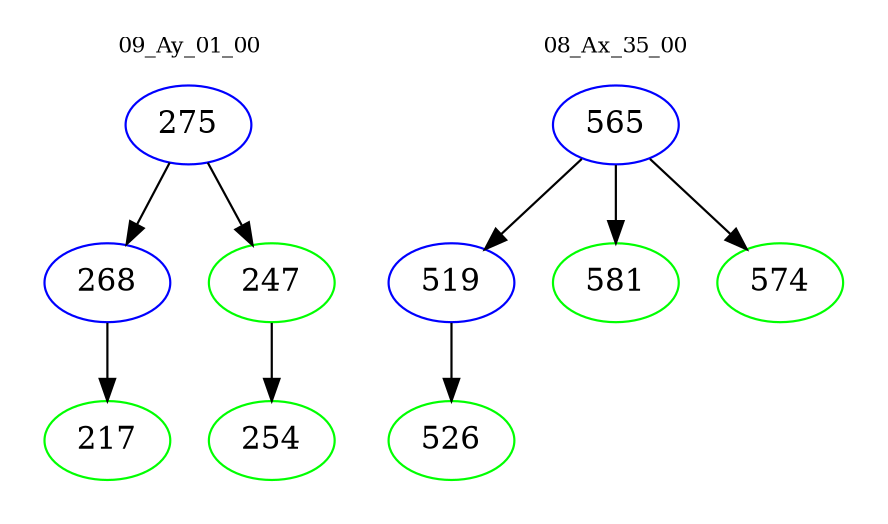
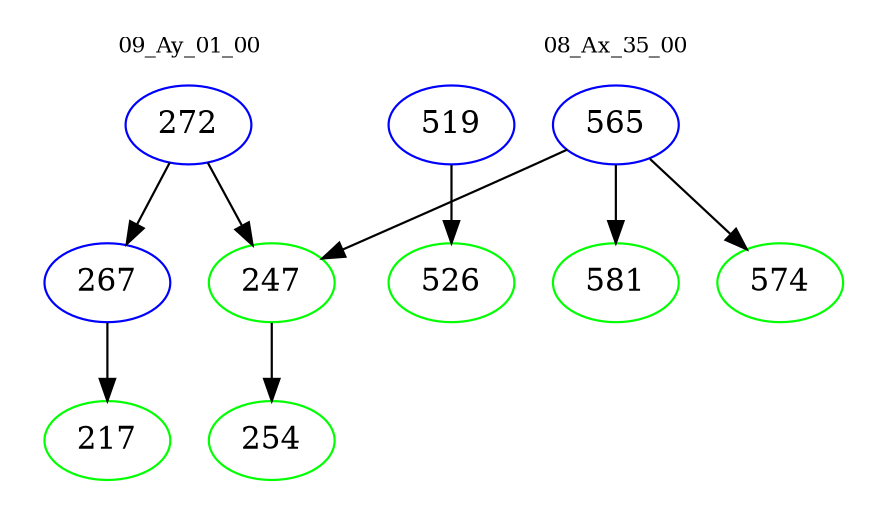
(188, 125) -> (188, 125)
(541, 197) -> (466, 195)
(107, 283) -> (107, 283)
